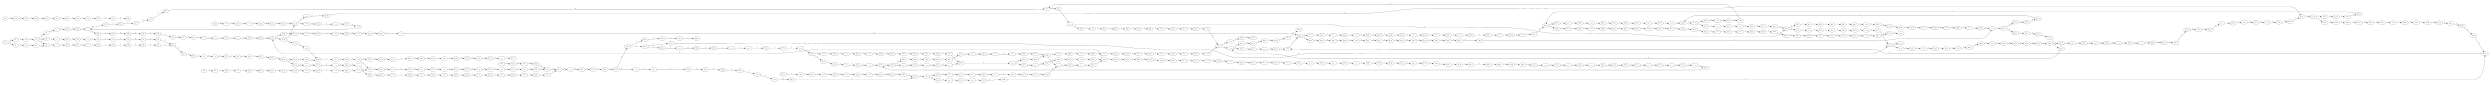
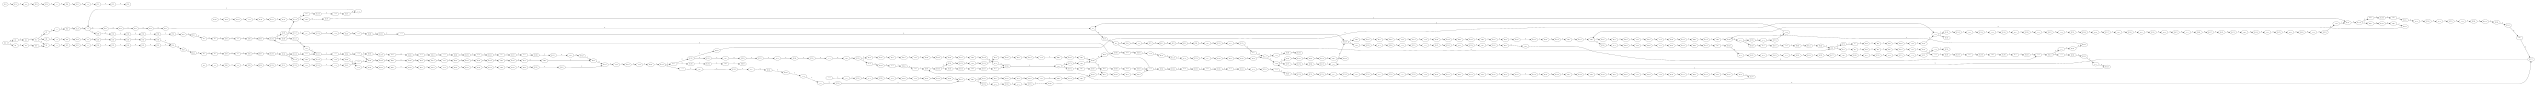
none -> (525, 55)
